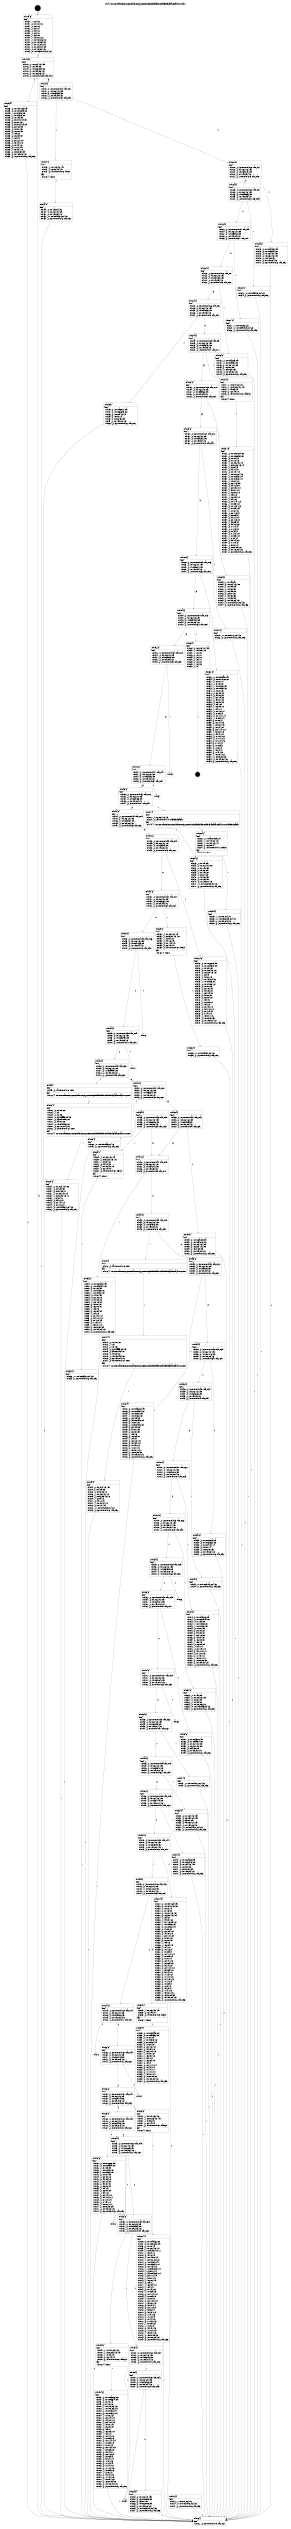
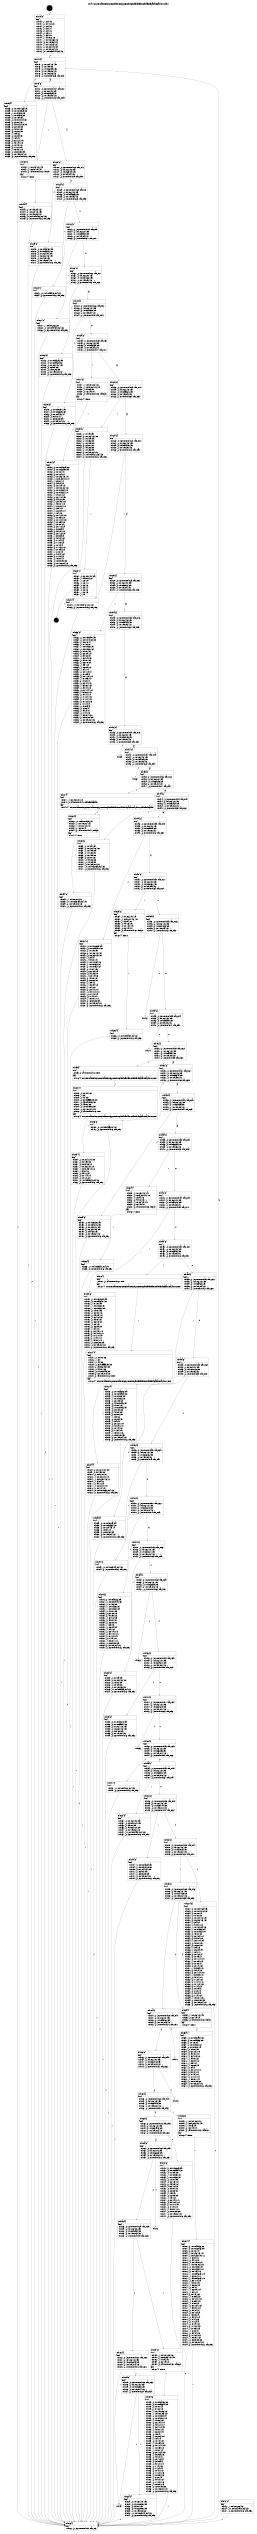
(195, 634) -> (88, 514)
(169, 1142) -> (176, 1122)
